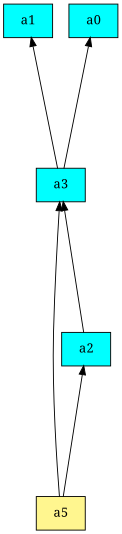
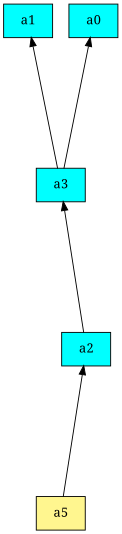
(53, 354) -> none
